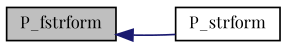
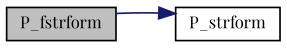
(154, 35) -> (138, 13)
